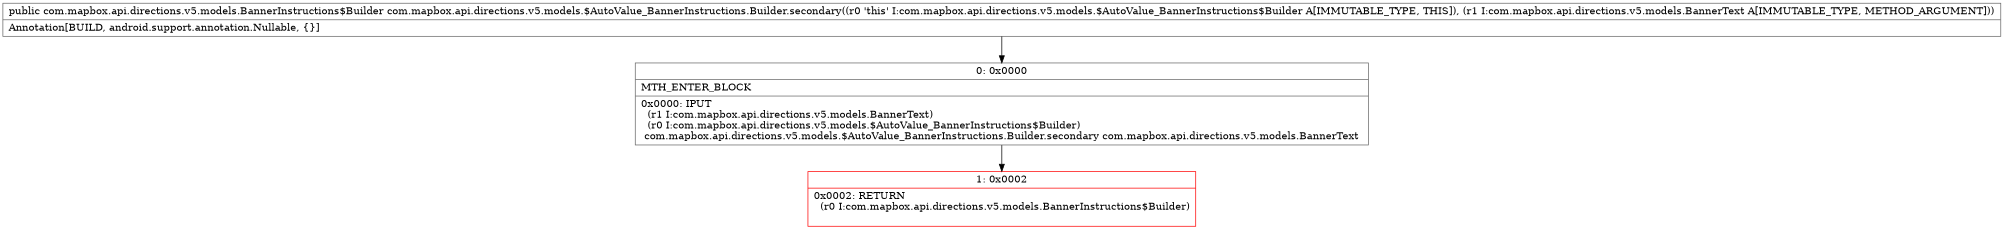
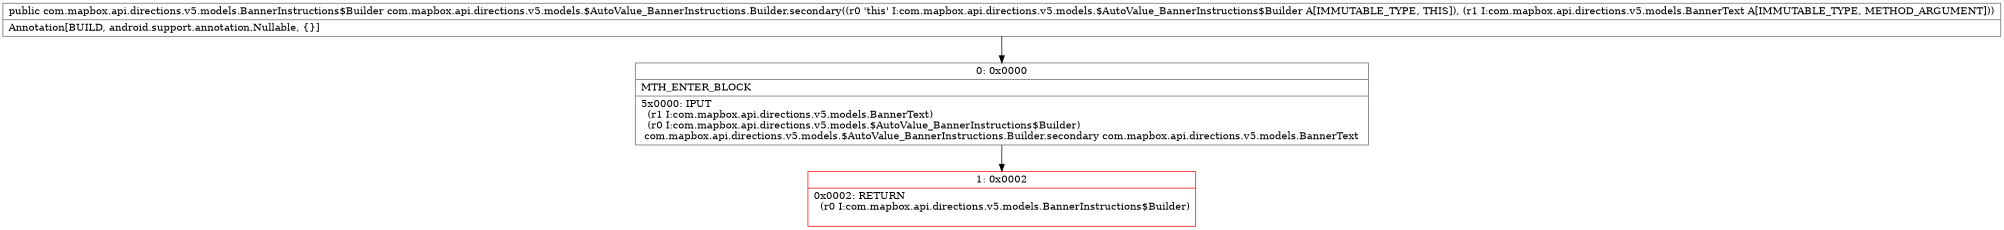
(680, 104) -> (680, 104)
